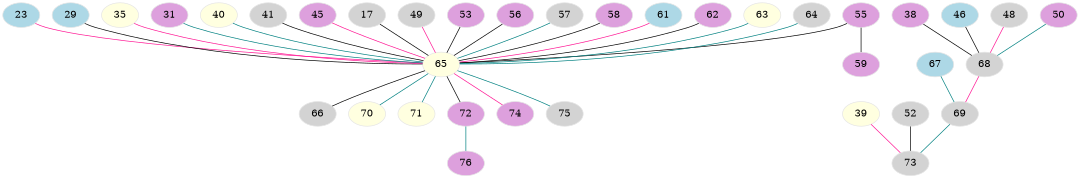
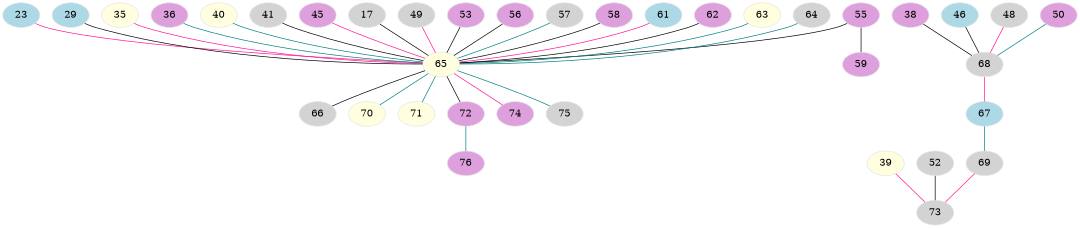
(169, 15) -> (169, 15)
(972, 89) -> (985, 89)
(935, 139) -> (960, 188)
